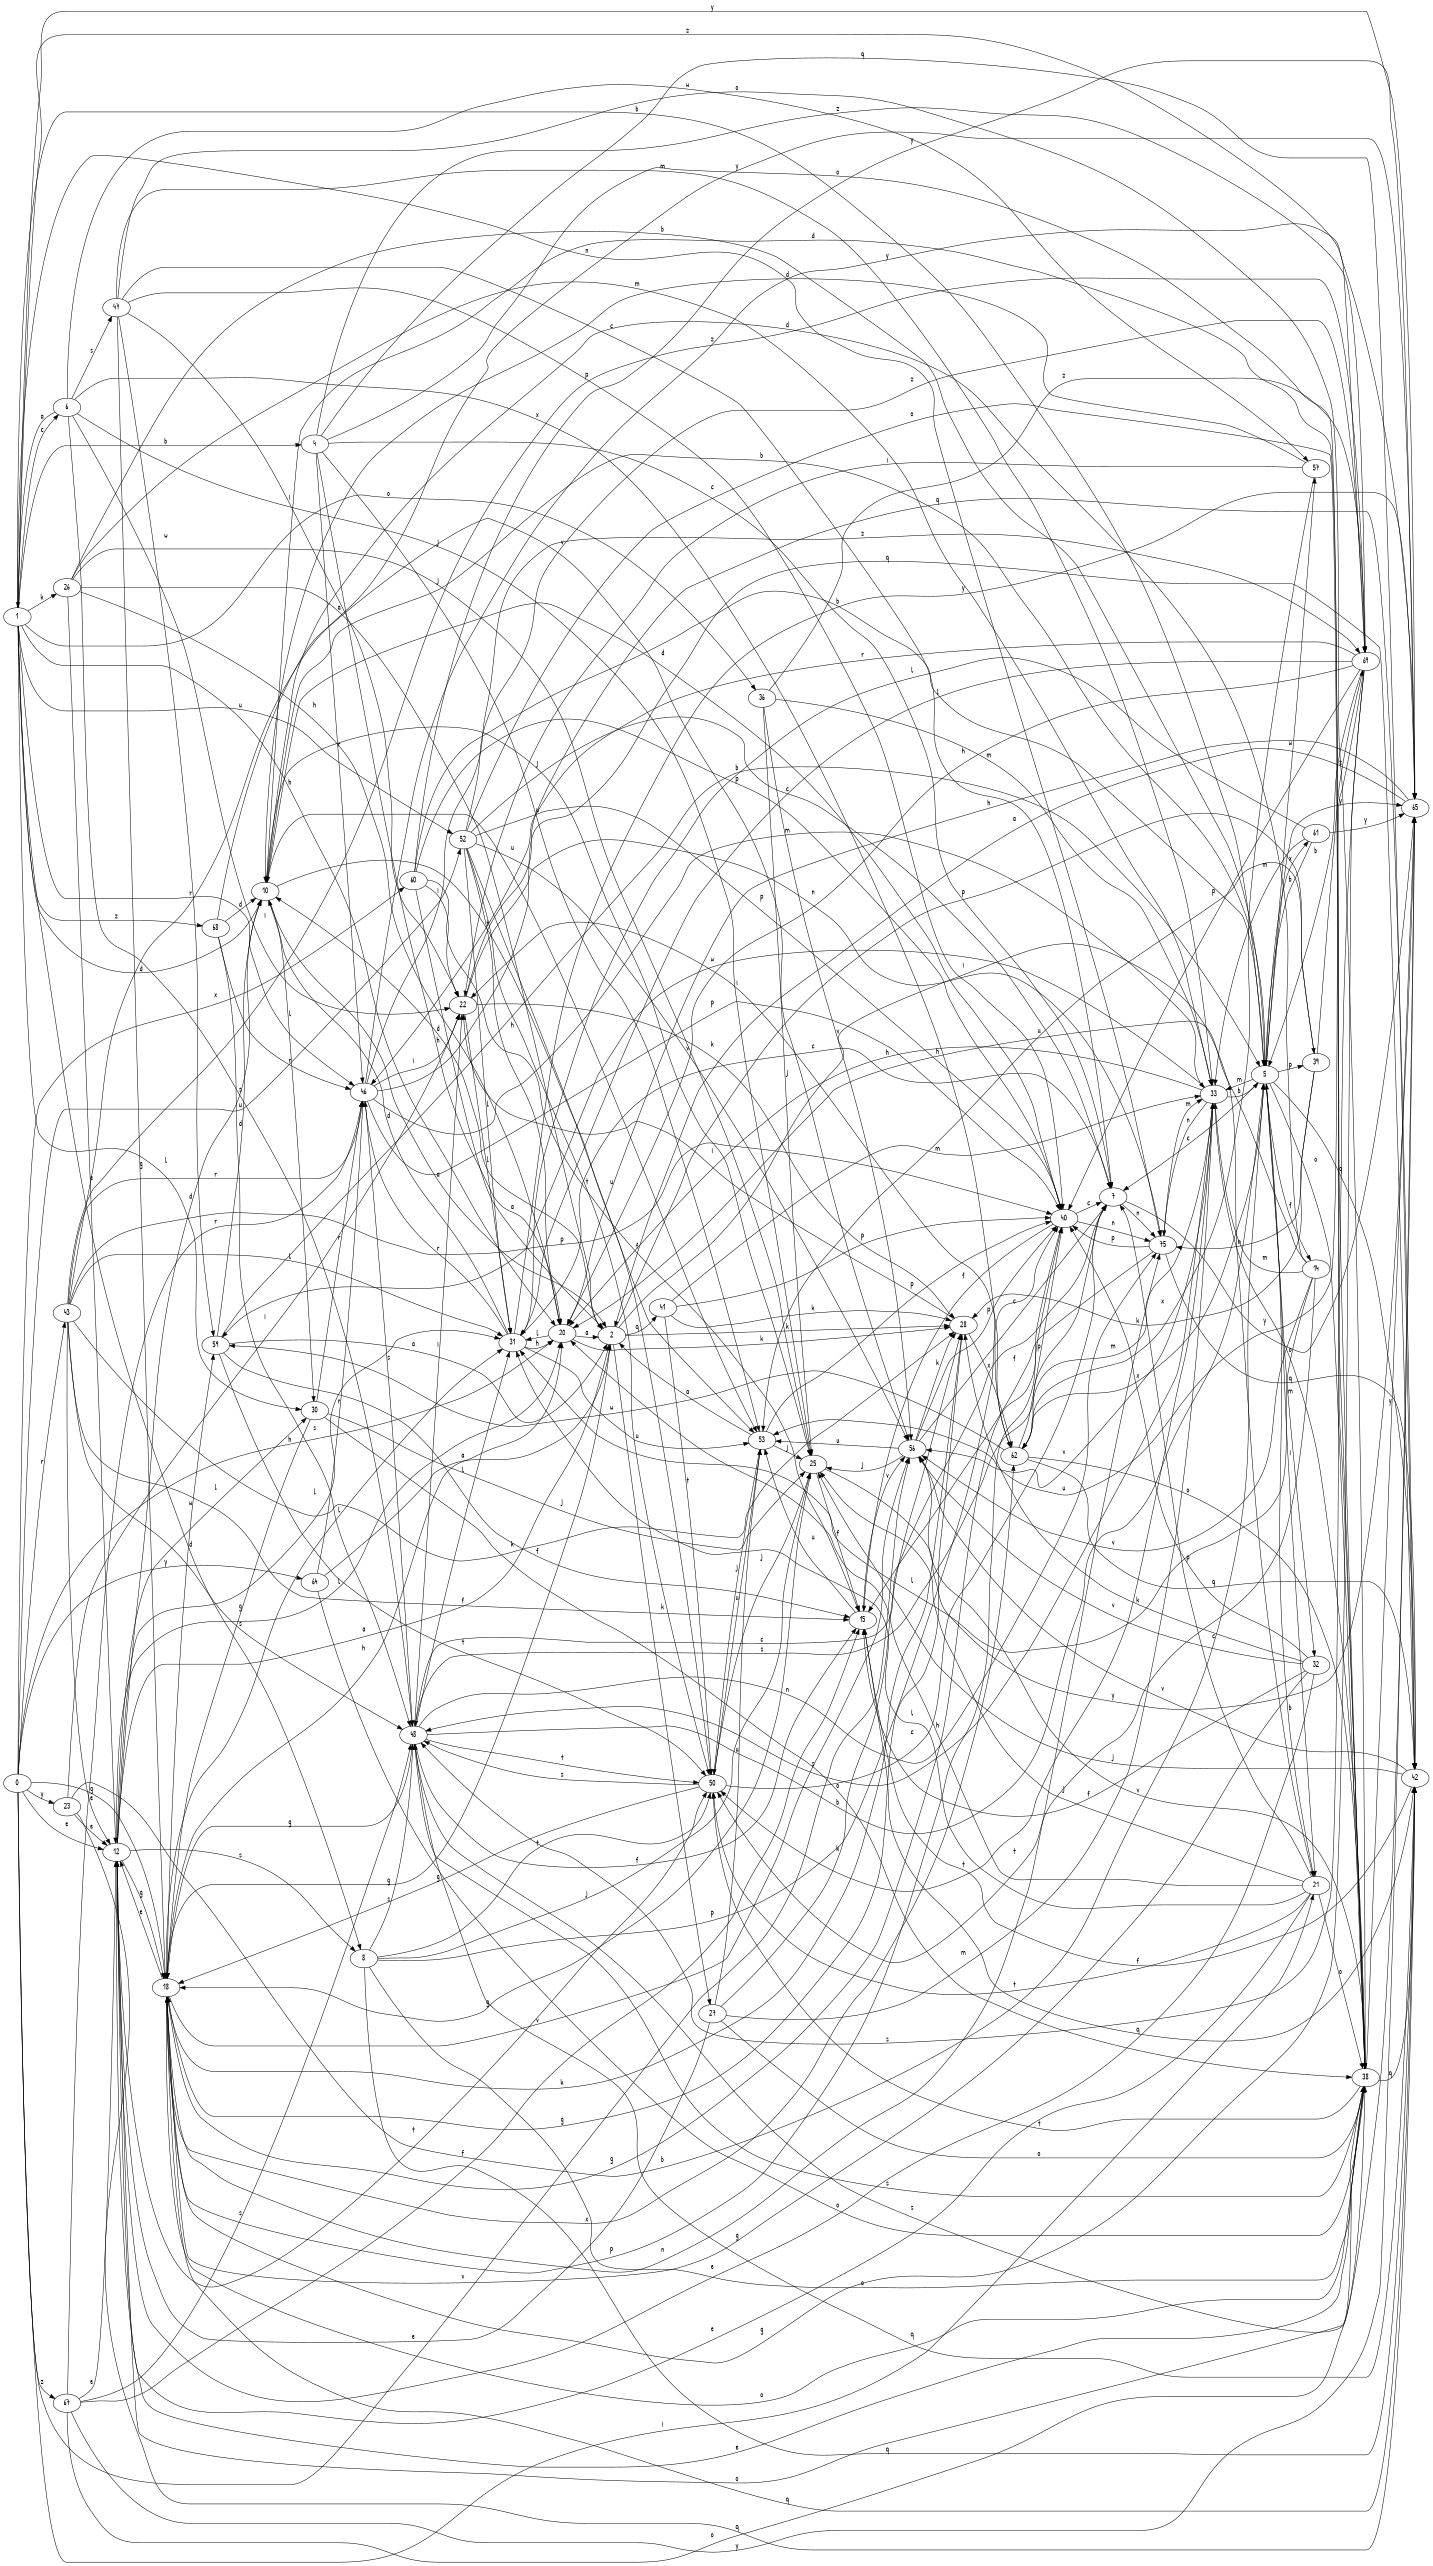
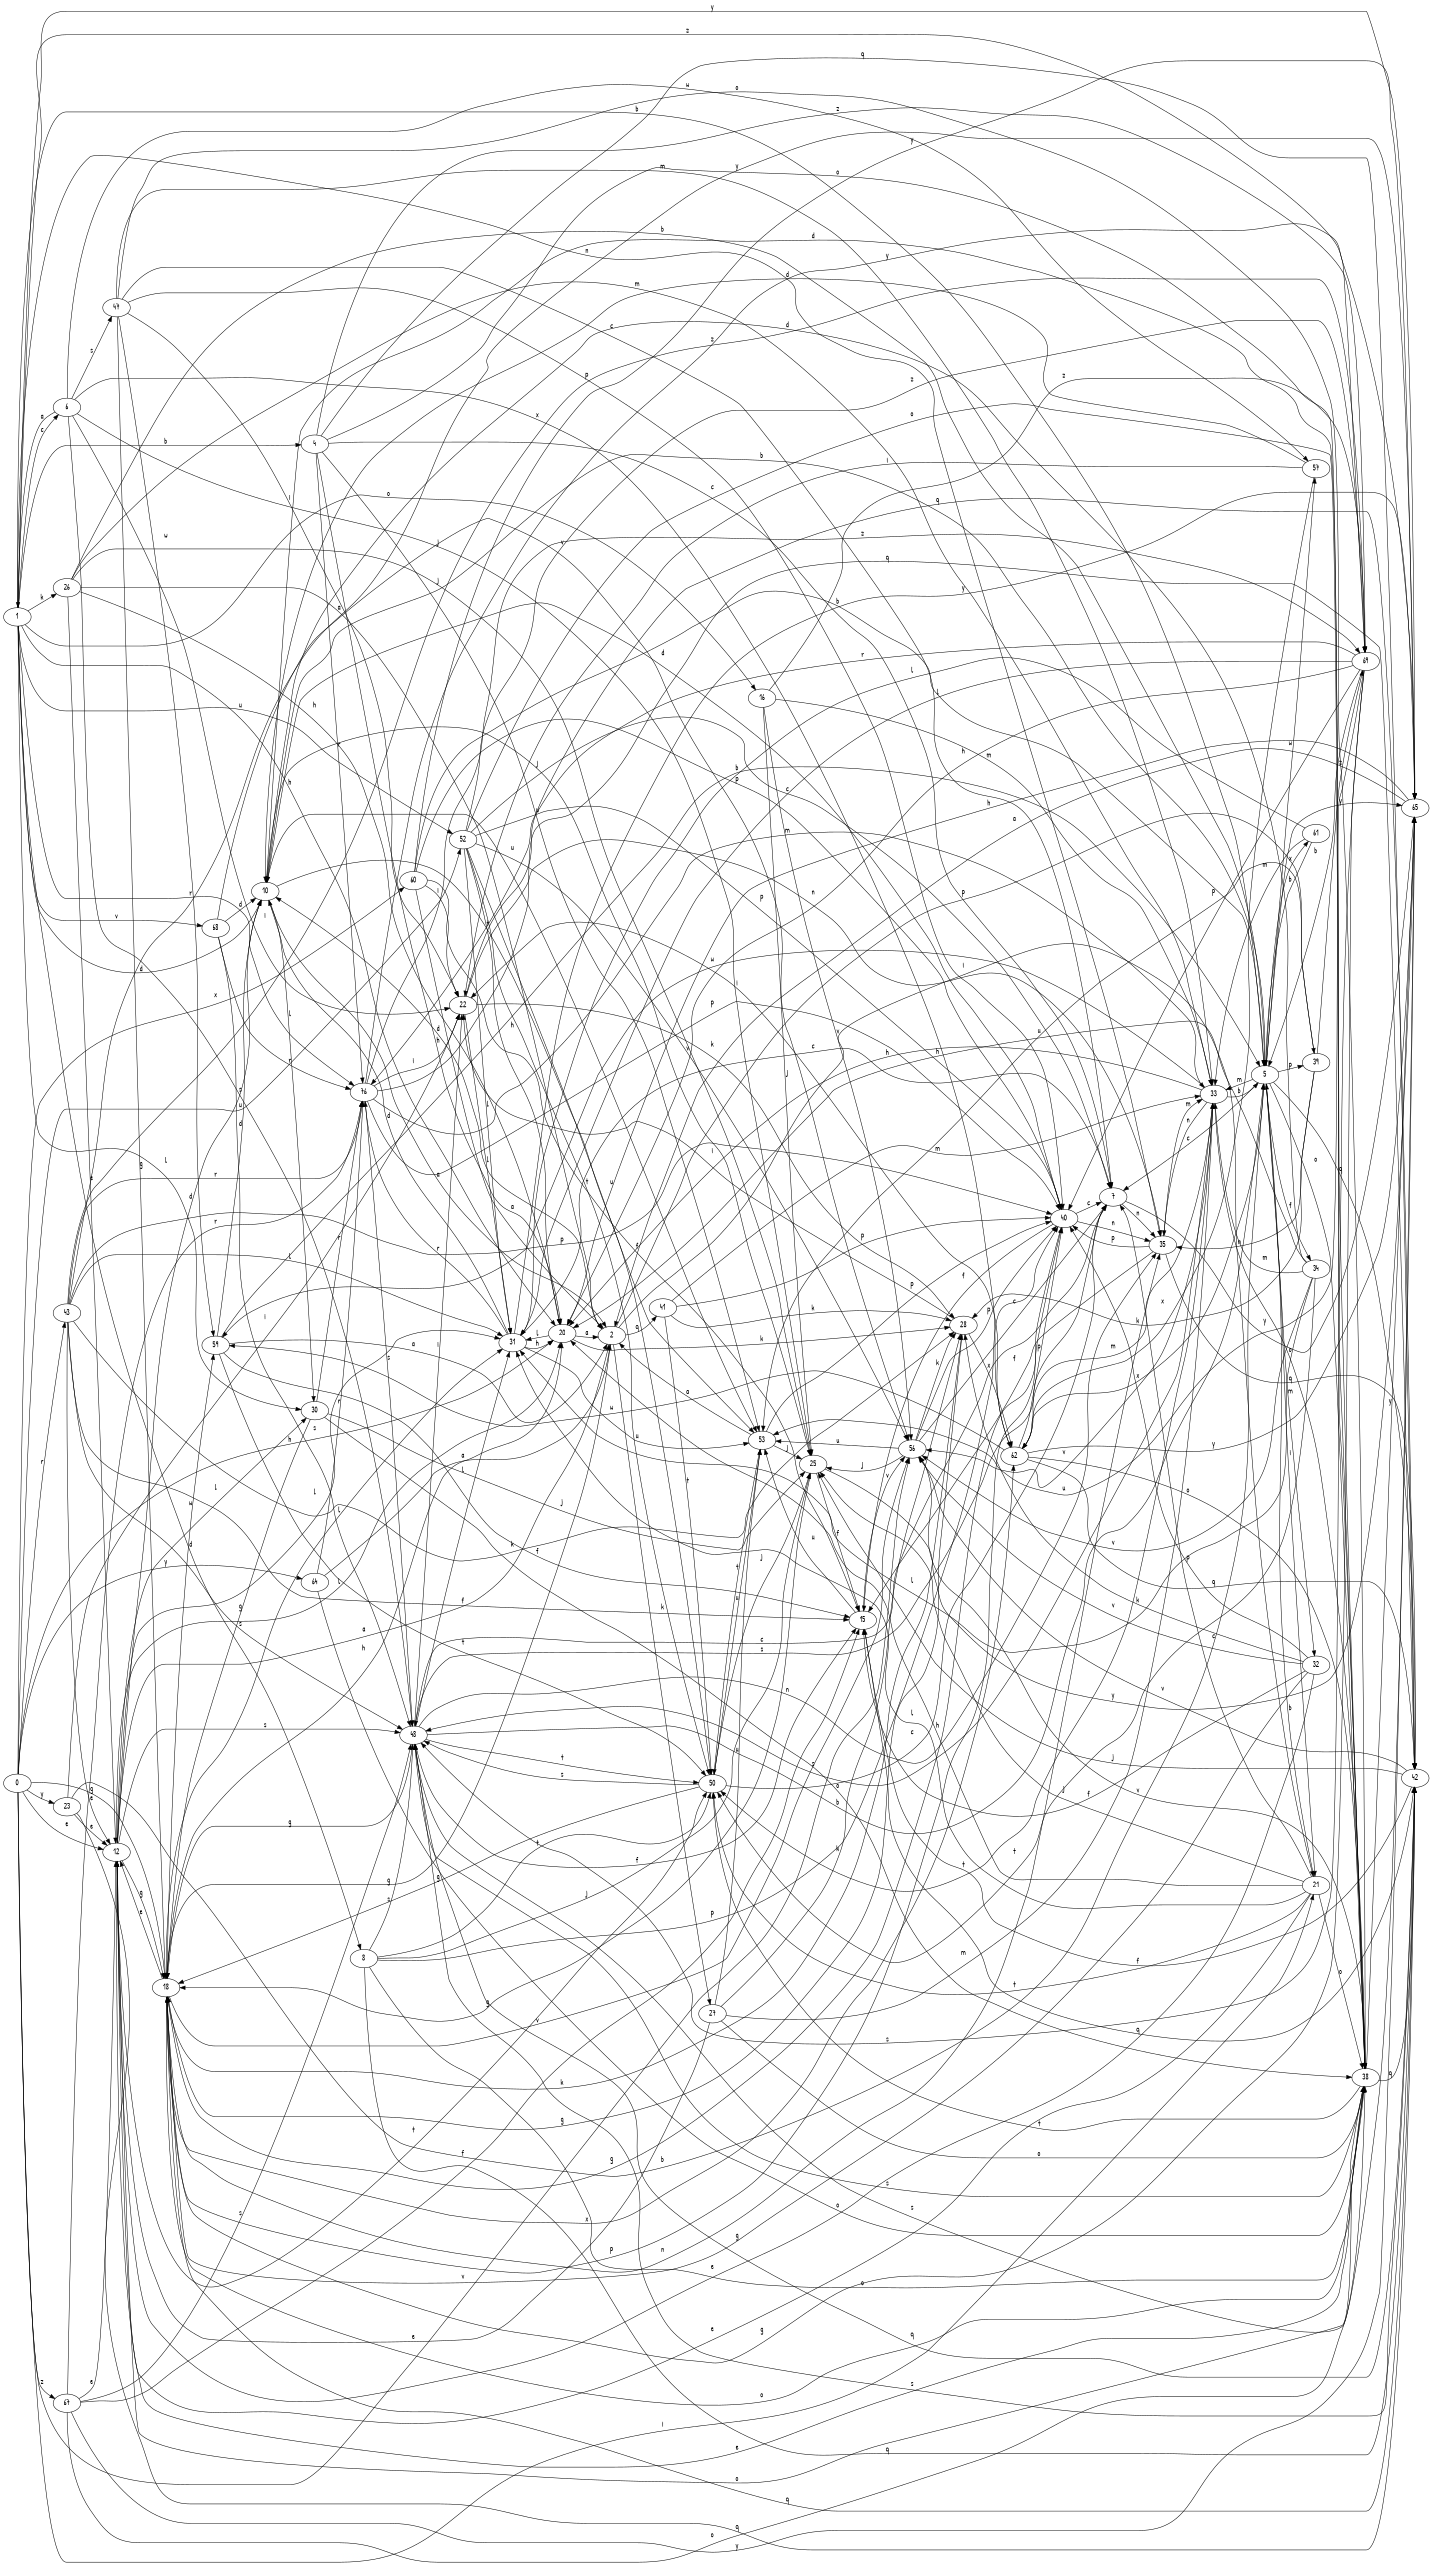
(762, 698) -> (762, 698)
(1366, 827) -> (1365, 1286)
(117, 917) -> (117, 917)
(364, 1092) -> (364, 1092)
(1163, 1245) -> (1163, 1245)
(1316, 1269) -> (1316, 1269)
(769, 1331) -> none
(737, 1568) -> (737, 1568)
(256, 1865) -> (217, 1729)
none -> (999, 2402)
